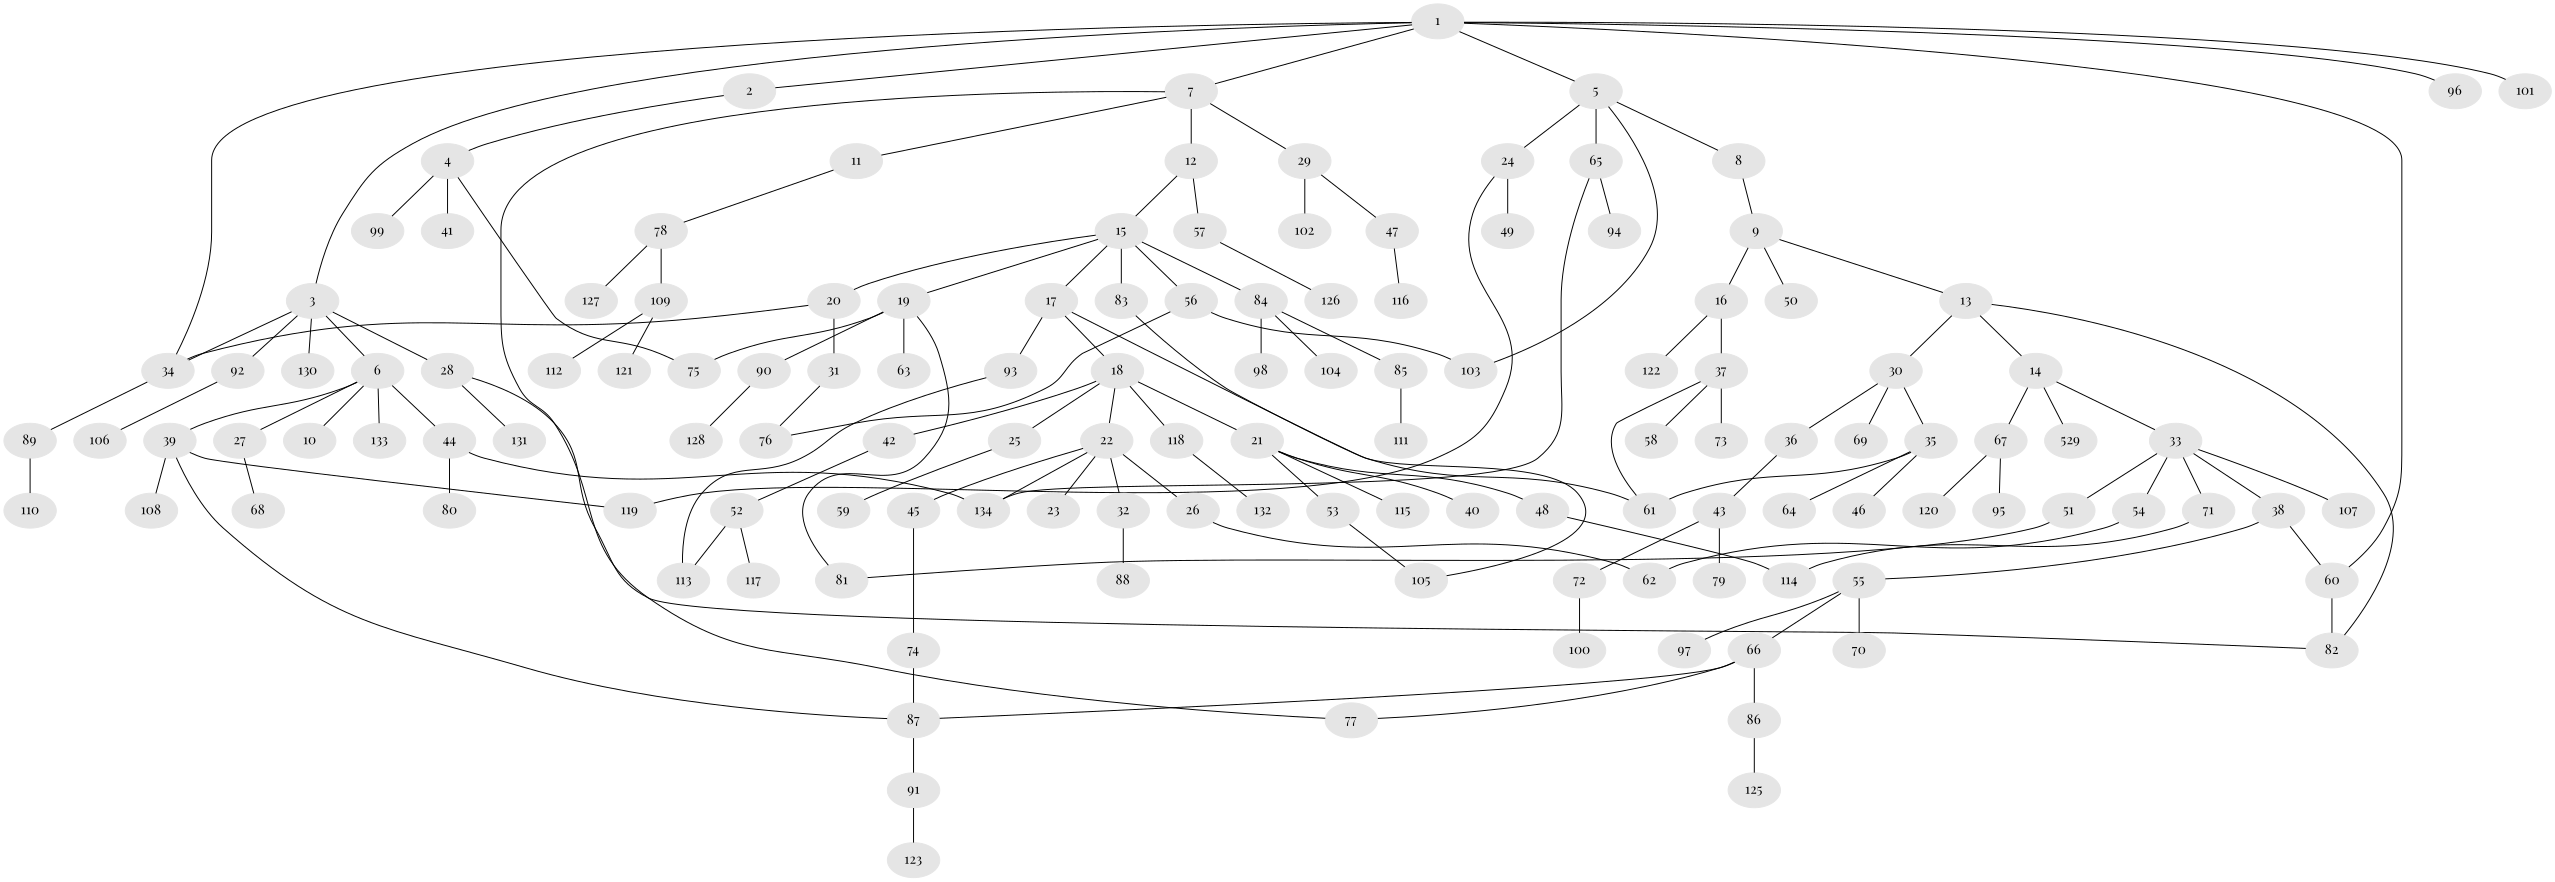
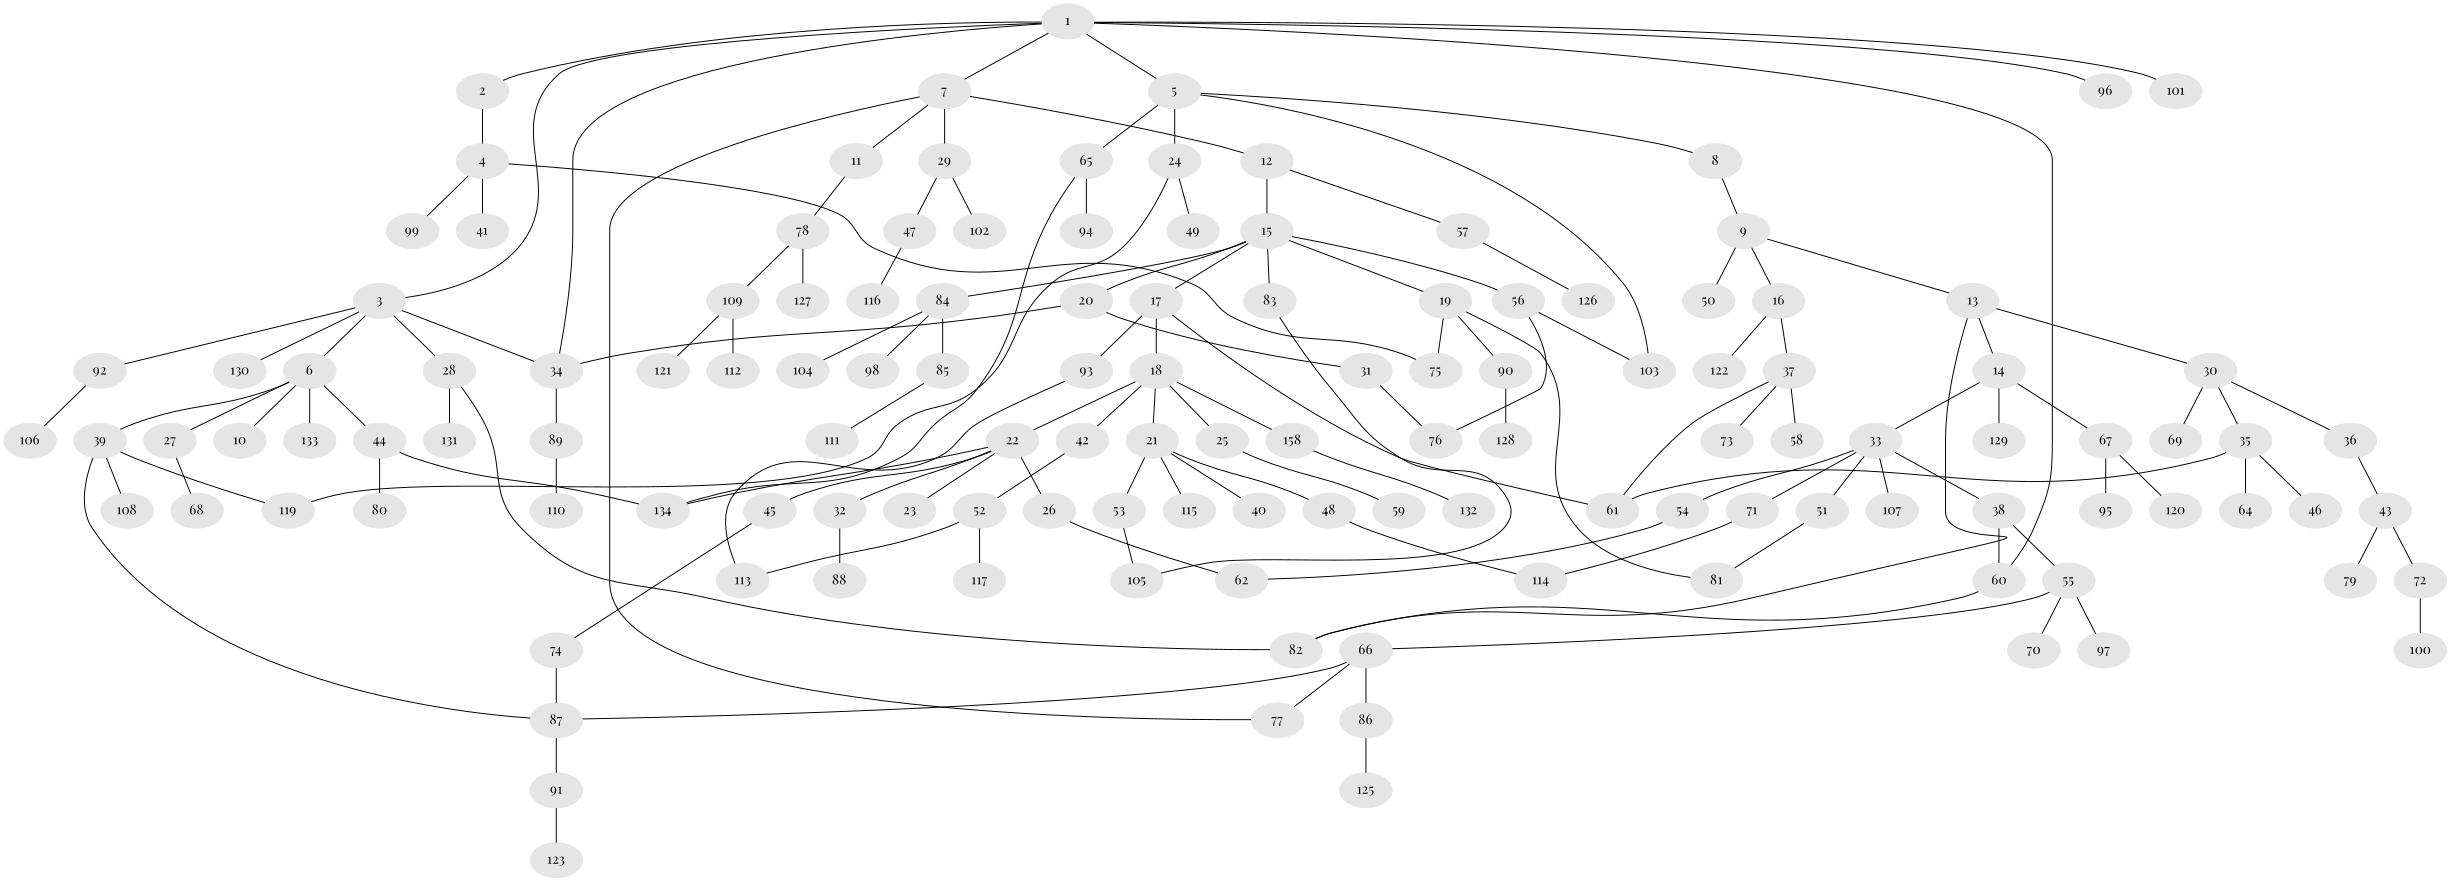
(904, 371) -> none
(1177, 441) -> (1292, 441)
(2071, 441) -> (1999, 441)
